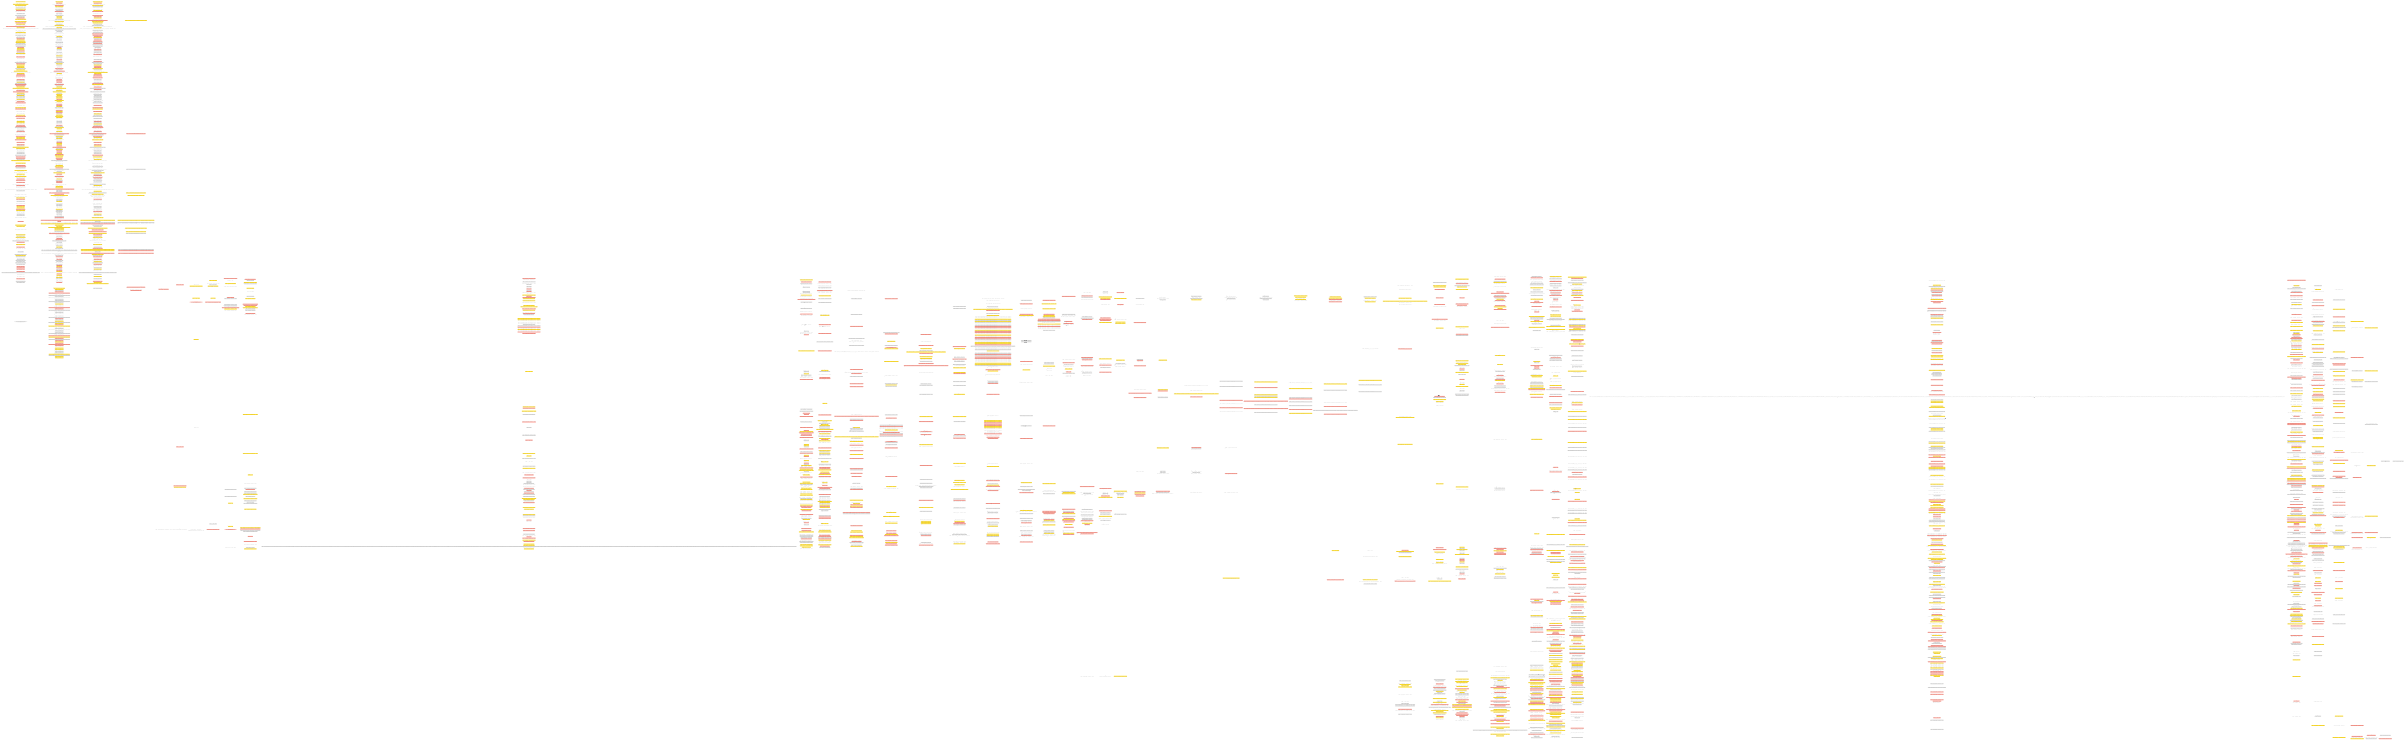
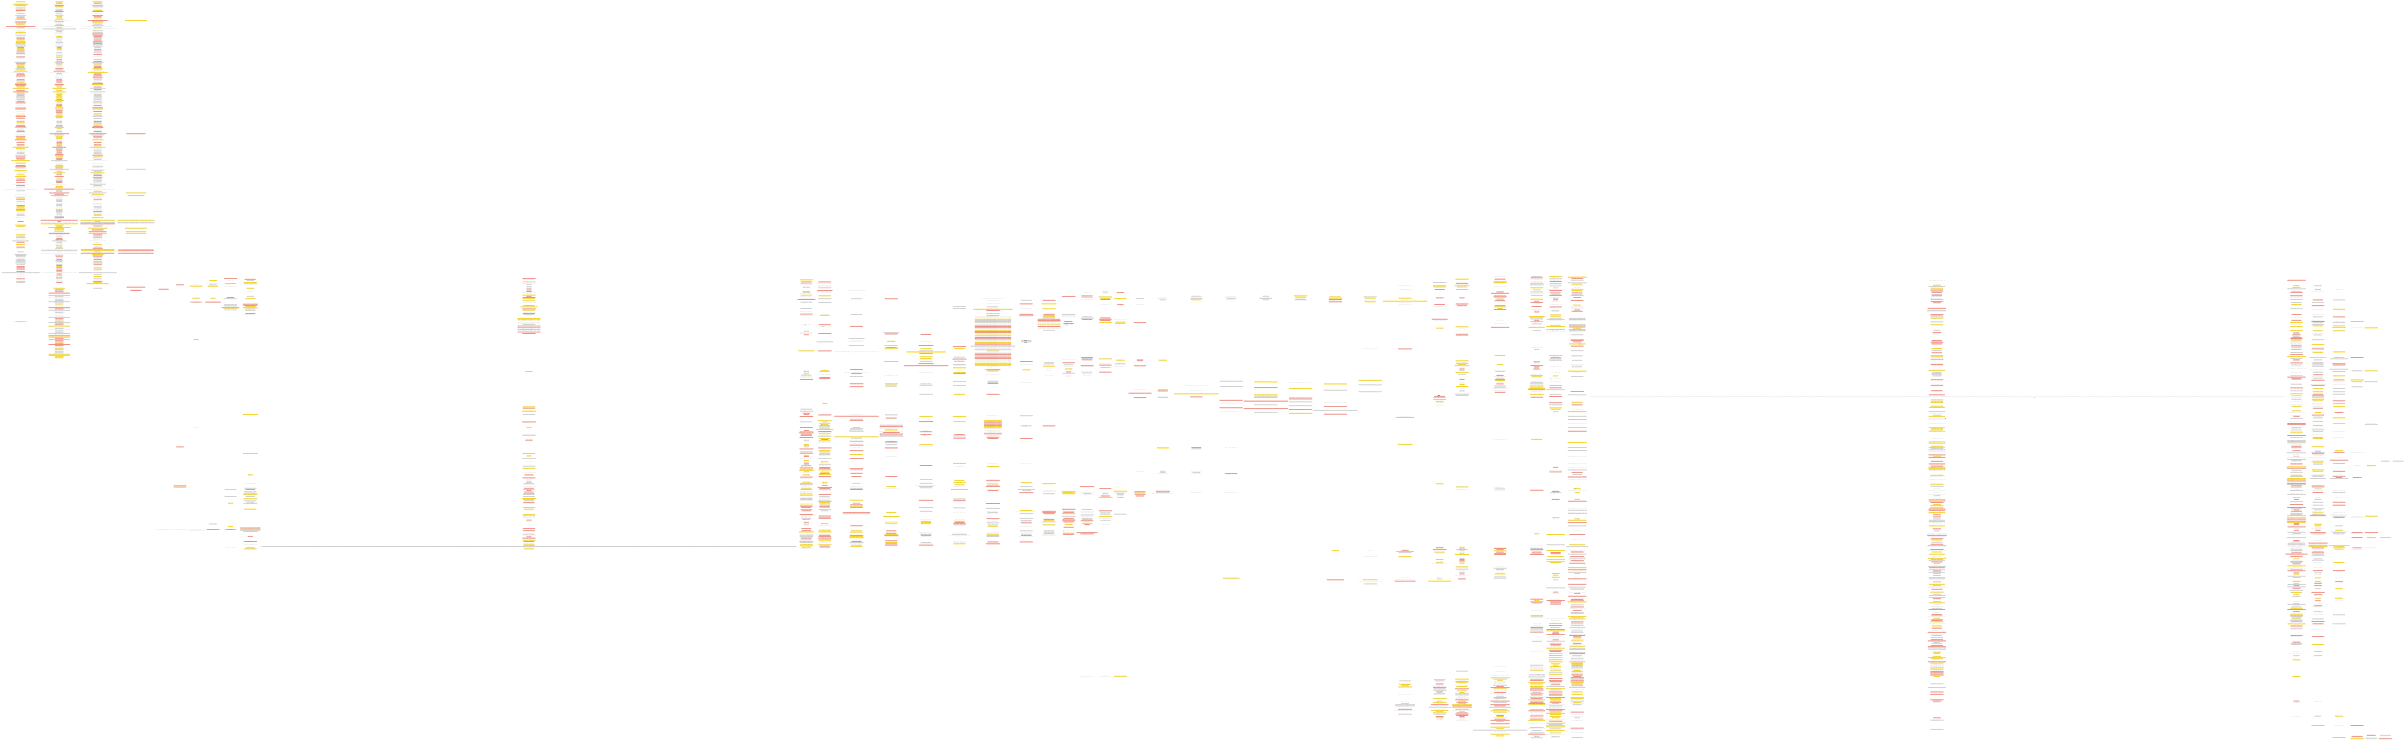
(59, 109) -> (59, 109)
